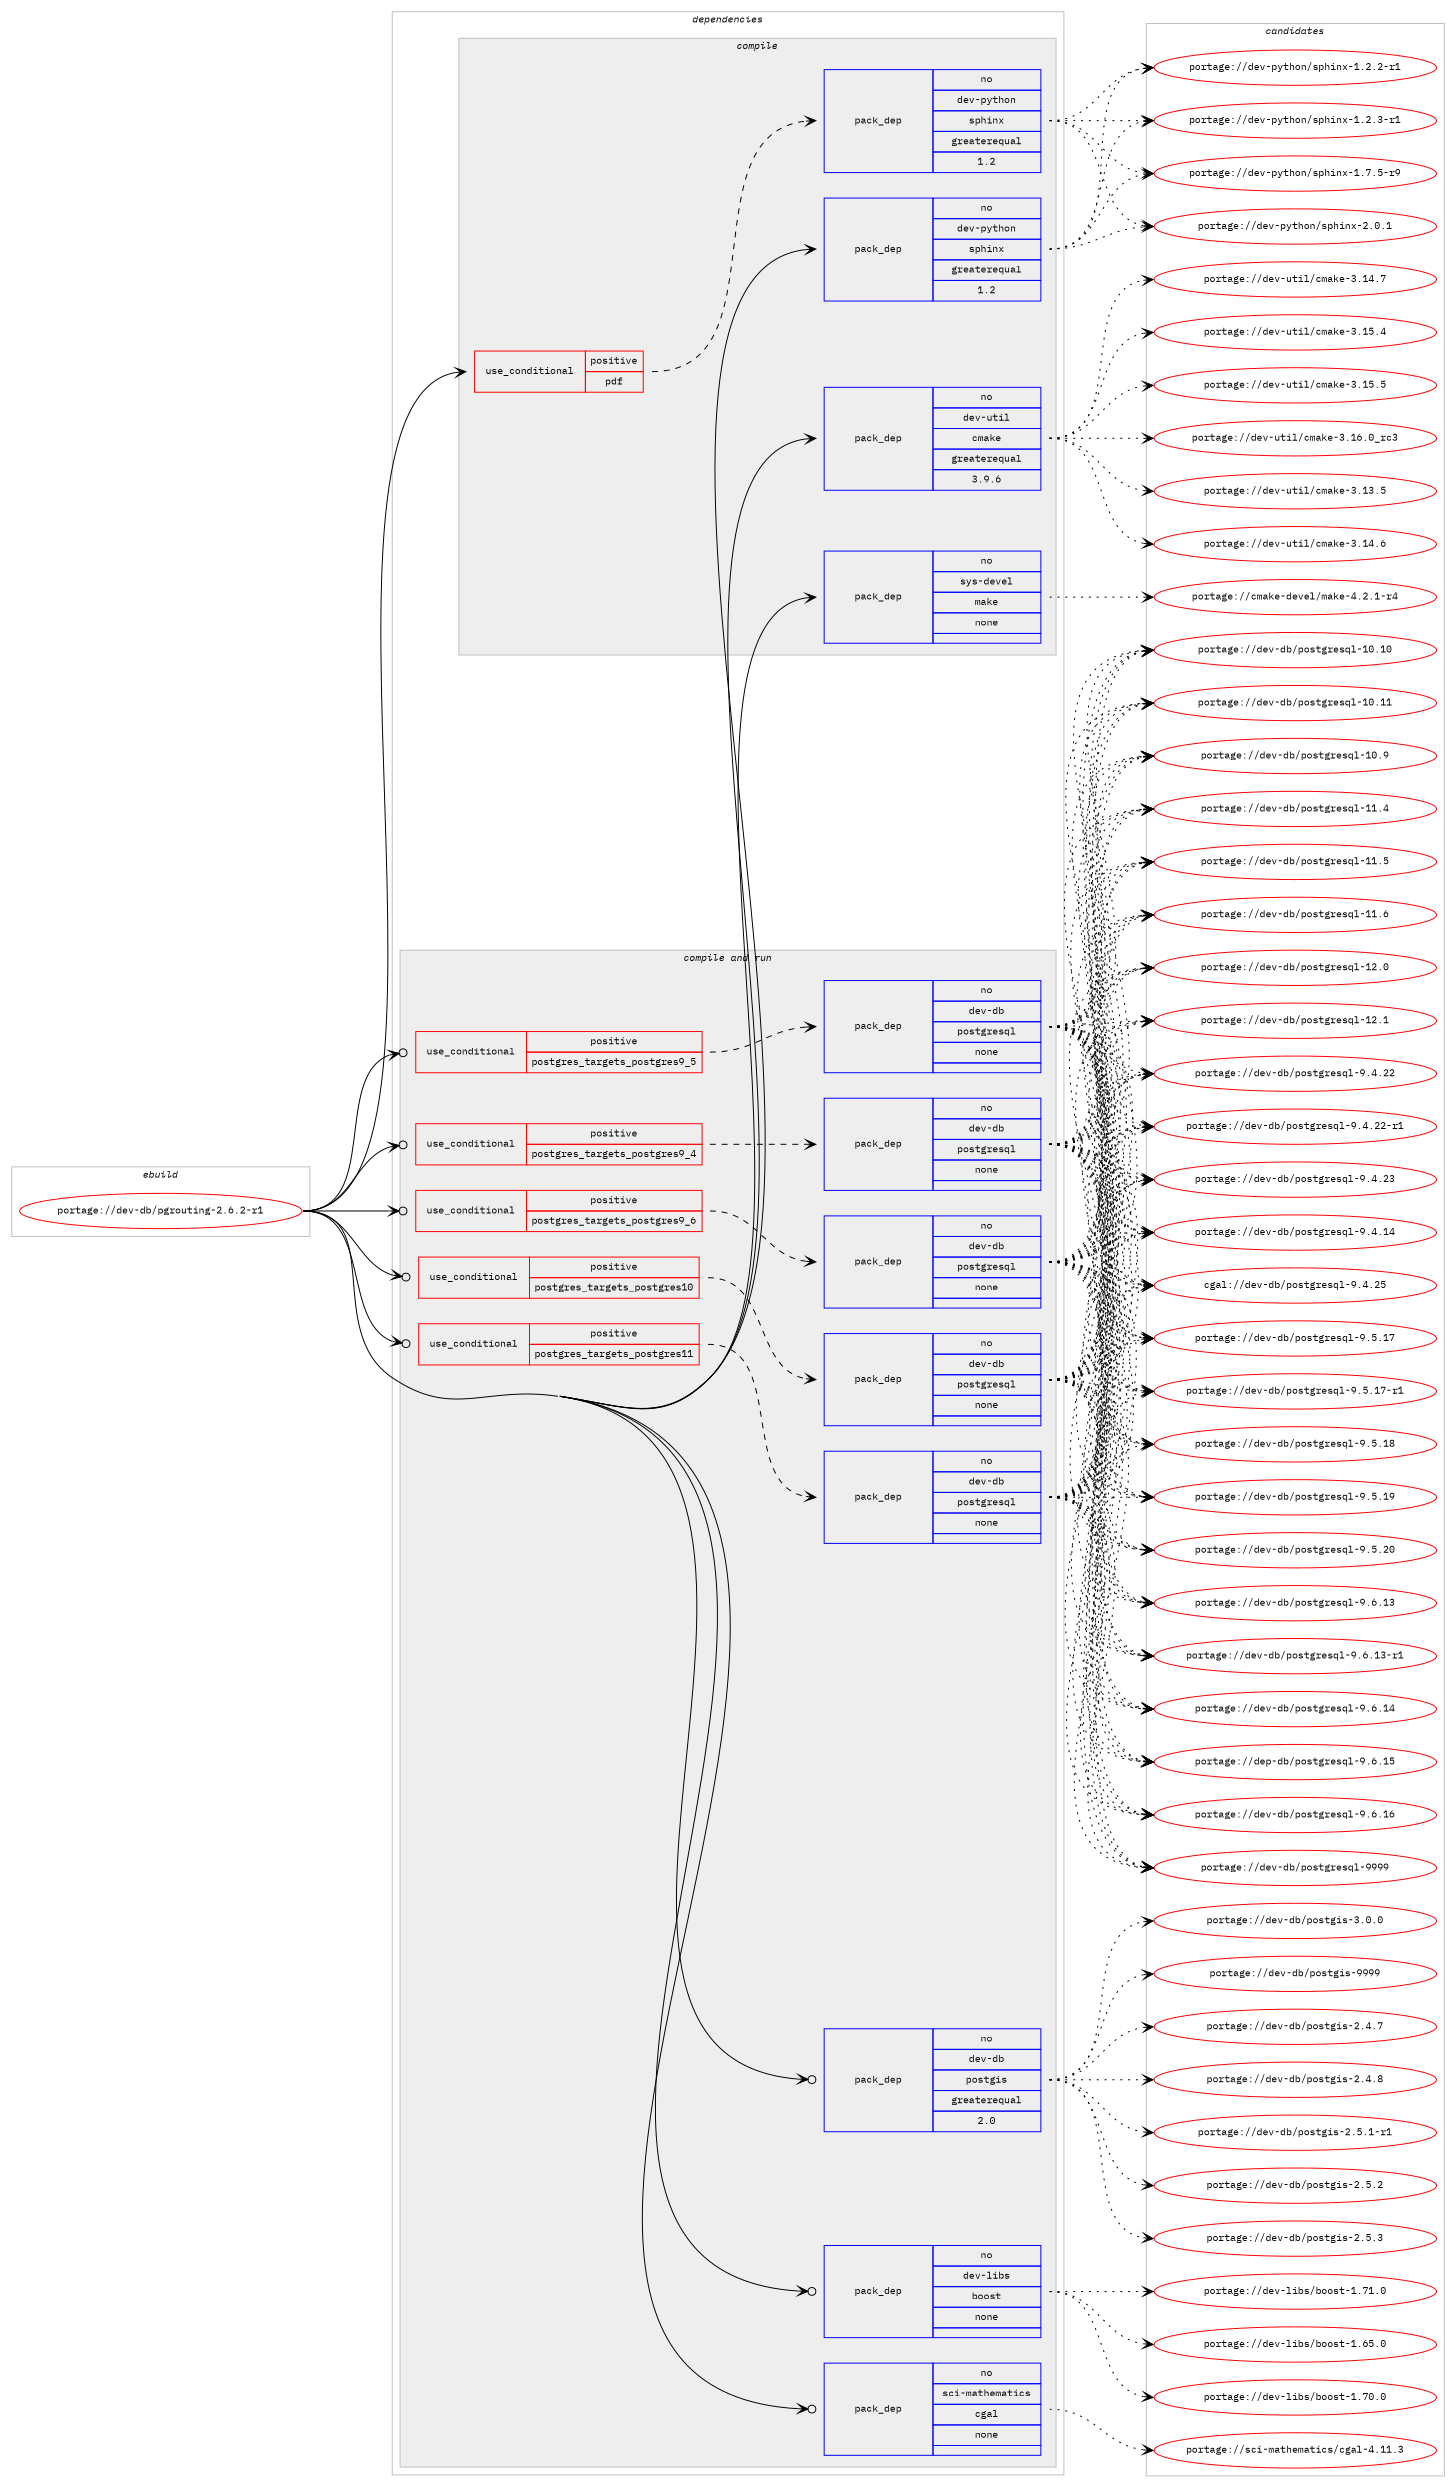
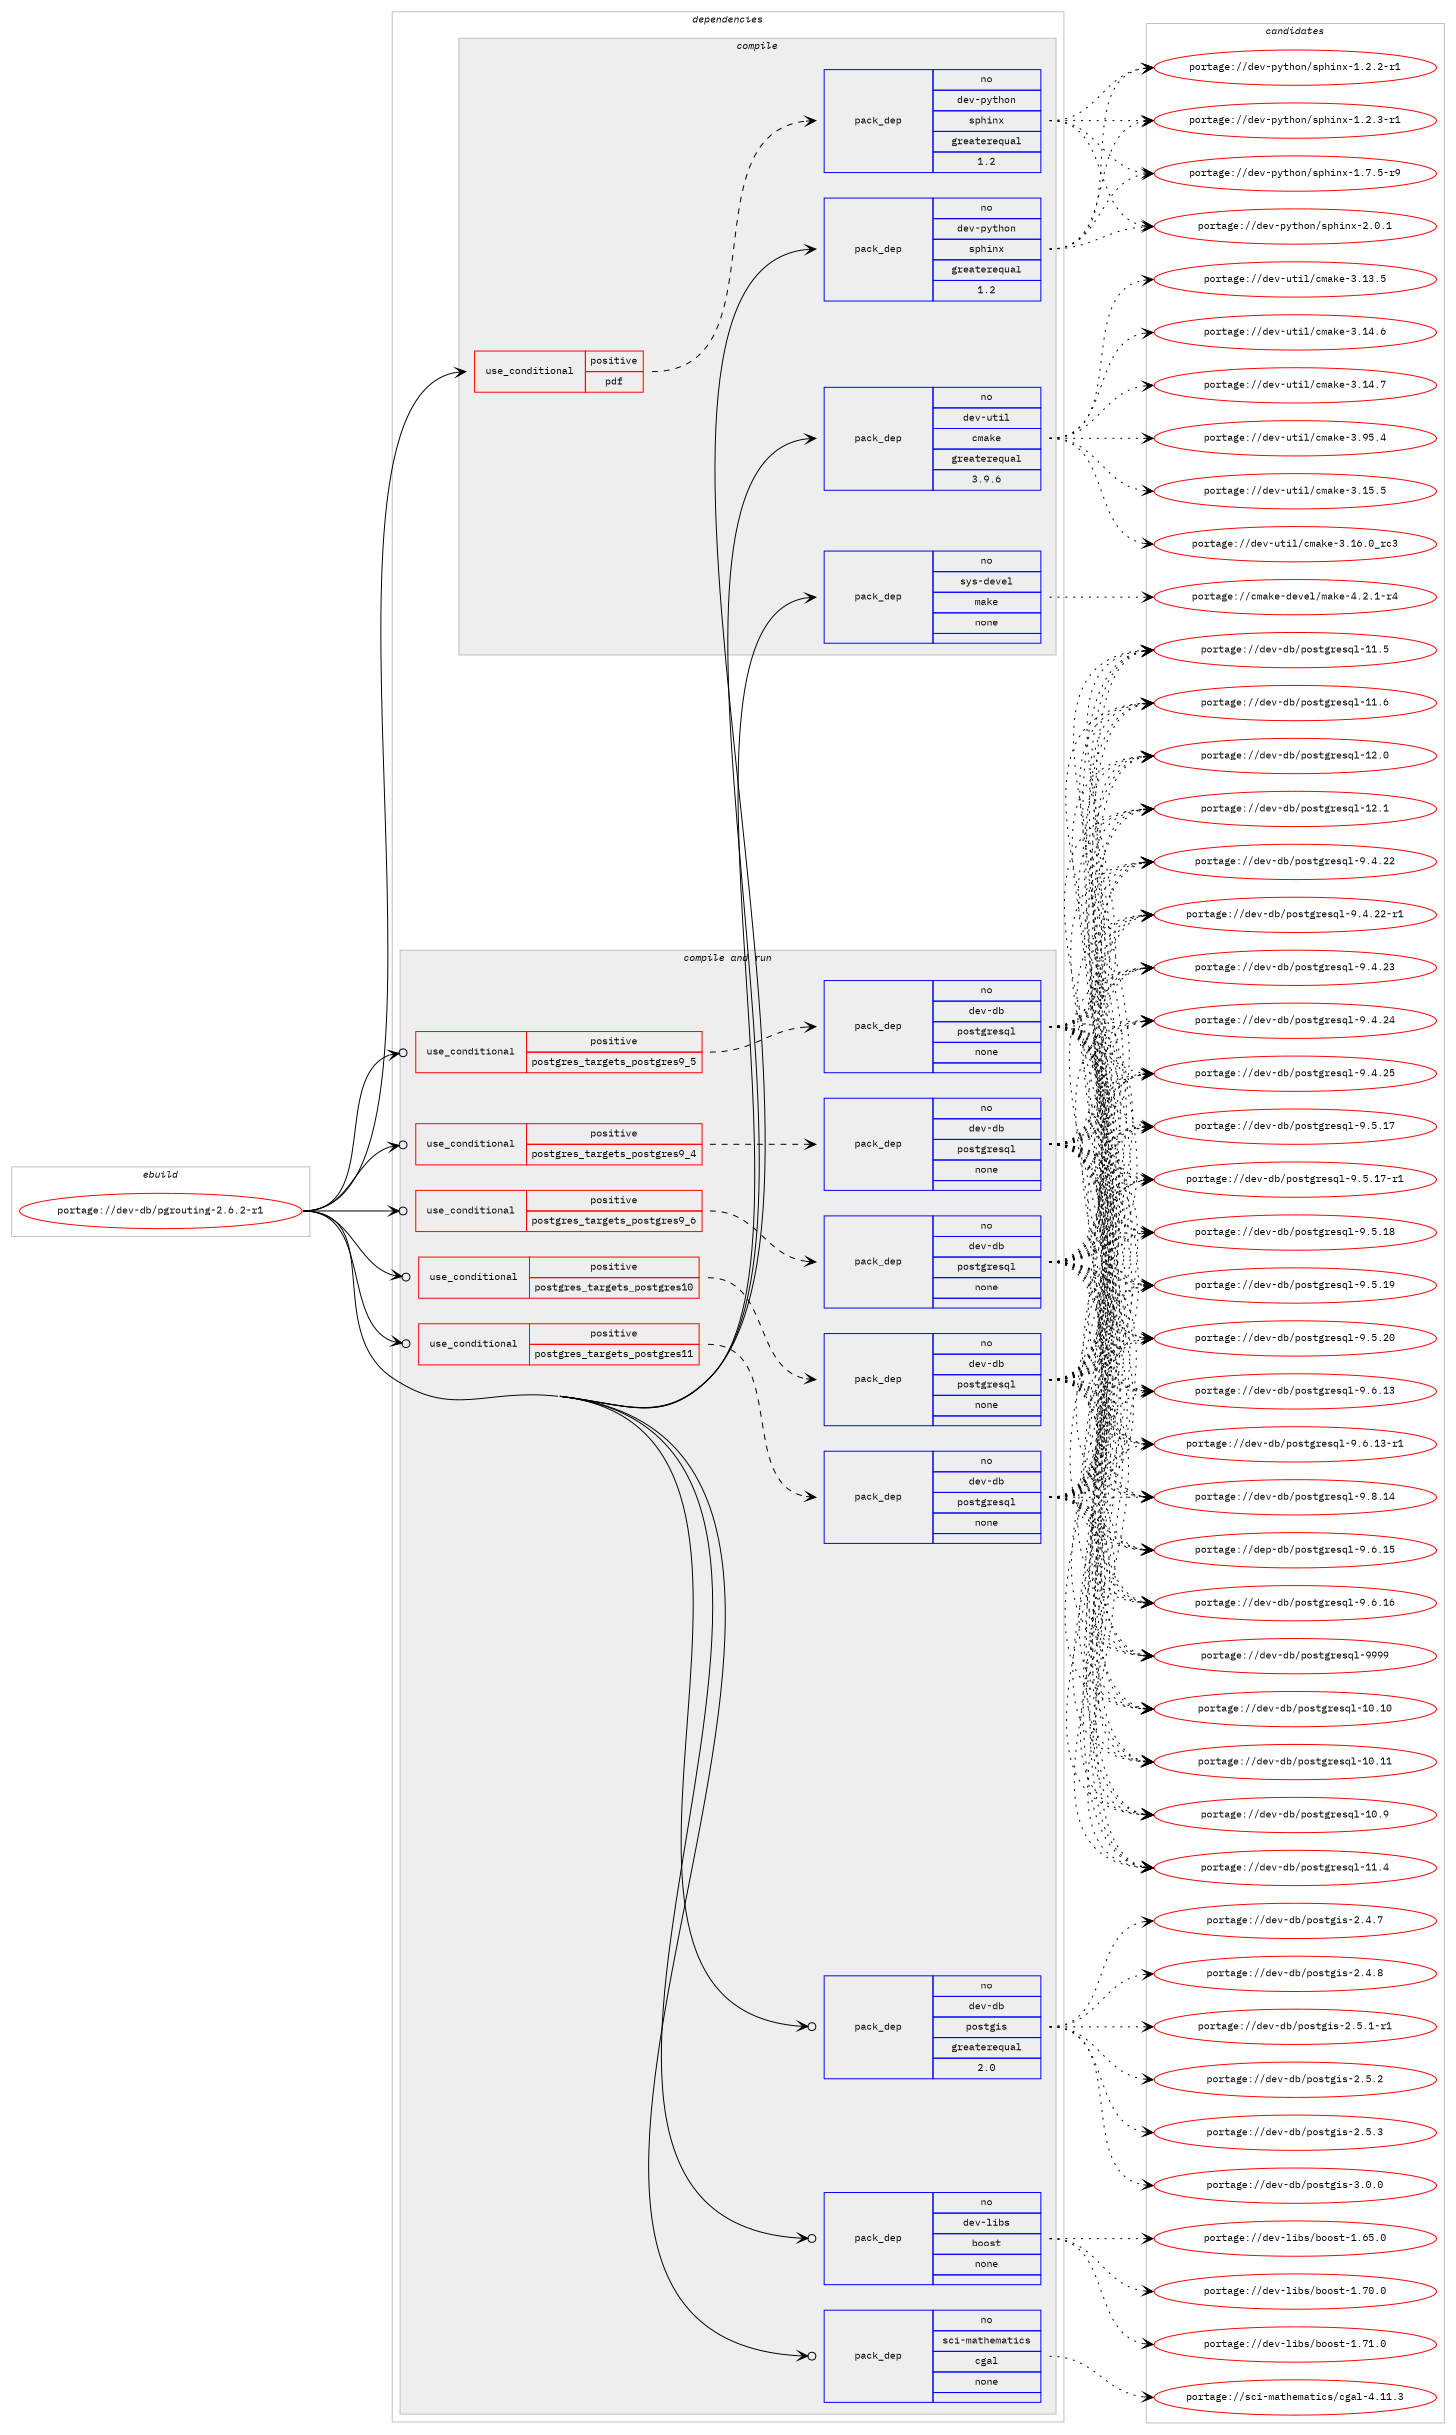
(1295, 332) -> (1295, 438)
(1295, 1233) -> (1295, 1021)
(1295, 1286) -> (1295, 1074)
(1295, 1709) -> (1295, 1497)
(1295, 1974) -> none
